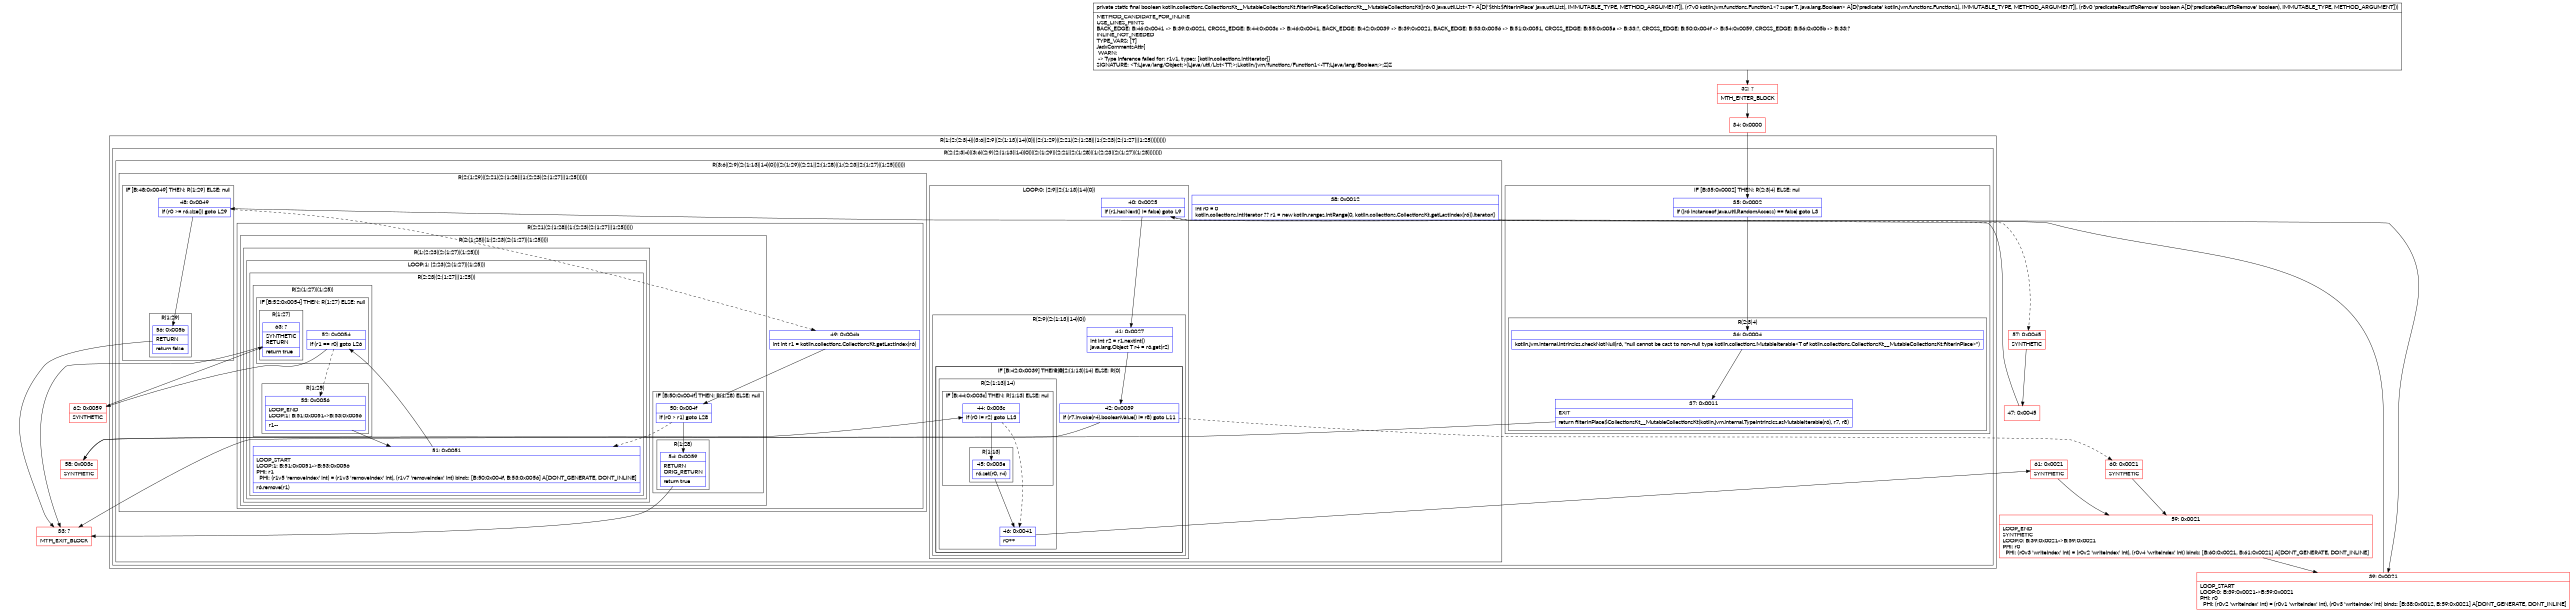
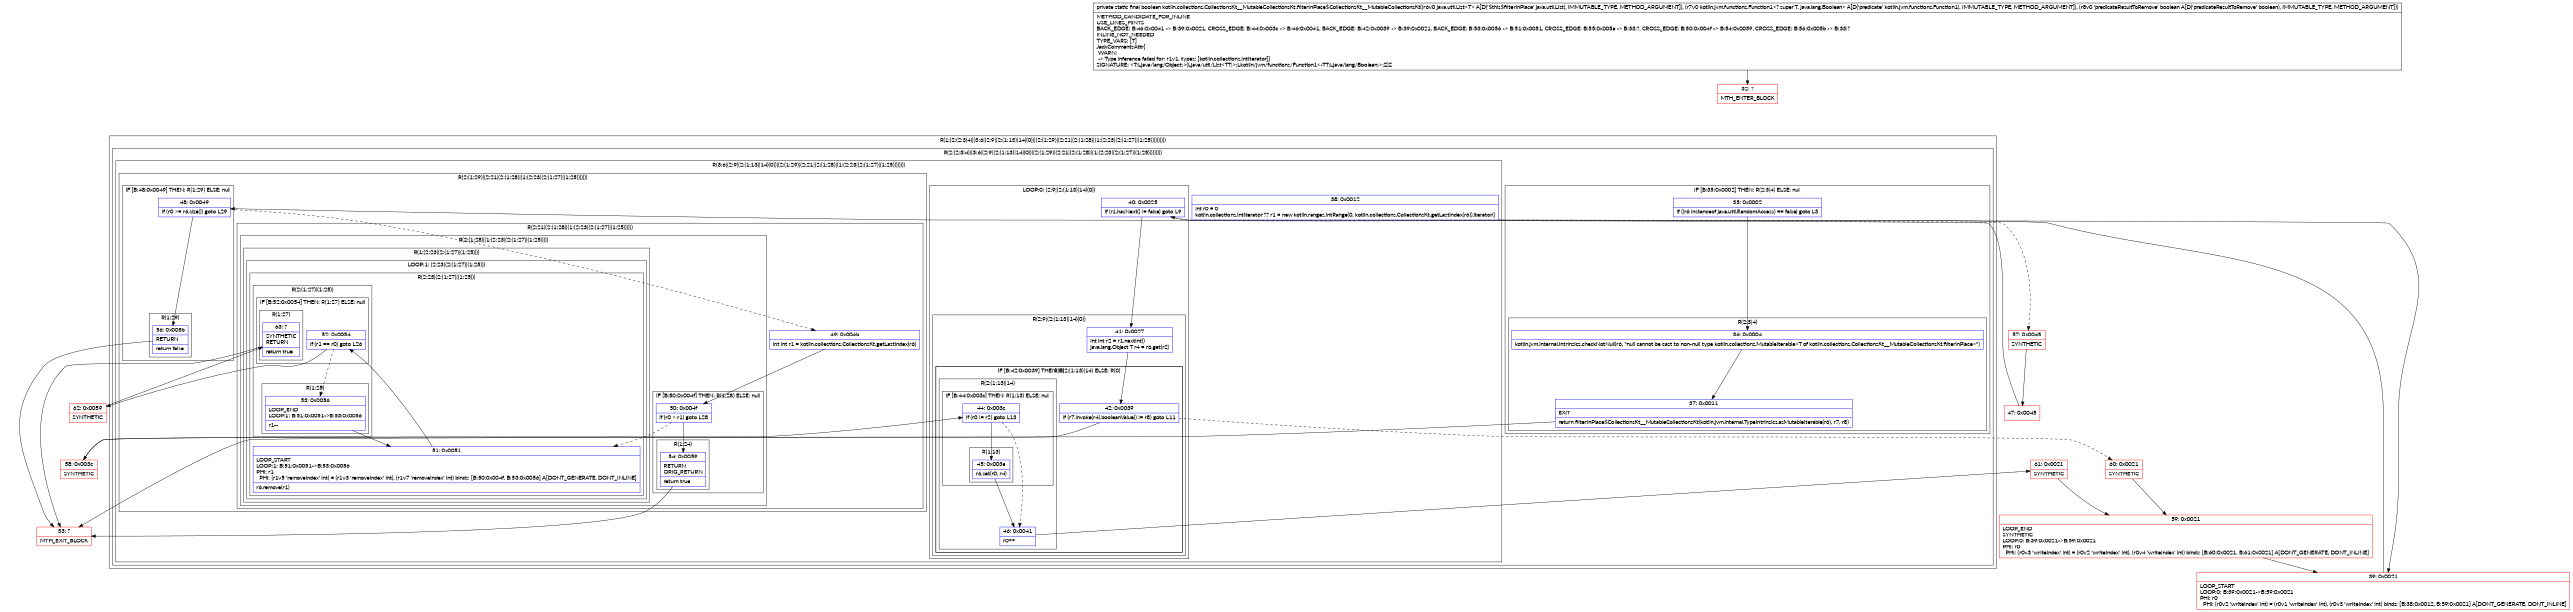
(1747, 125) -> none
(683, 445) -> (683, 445)
